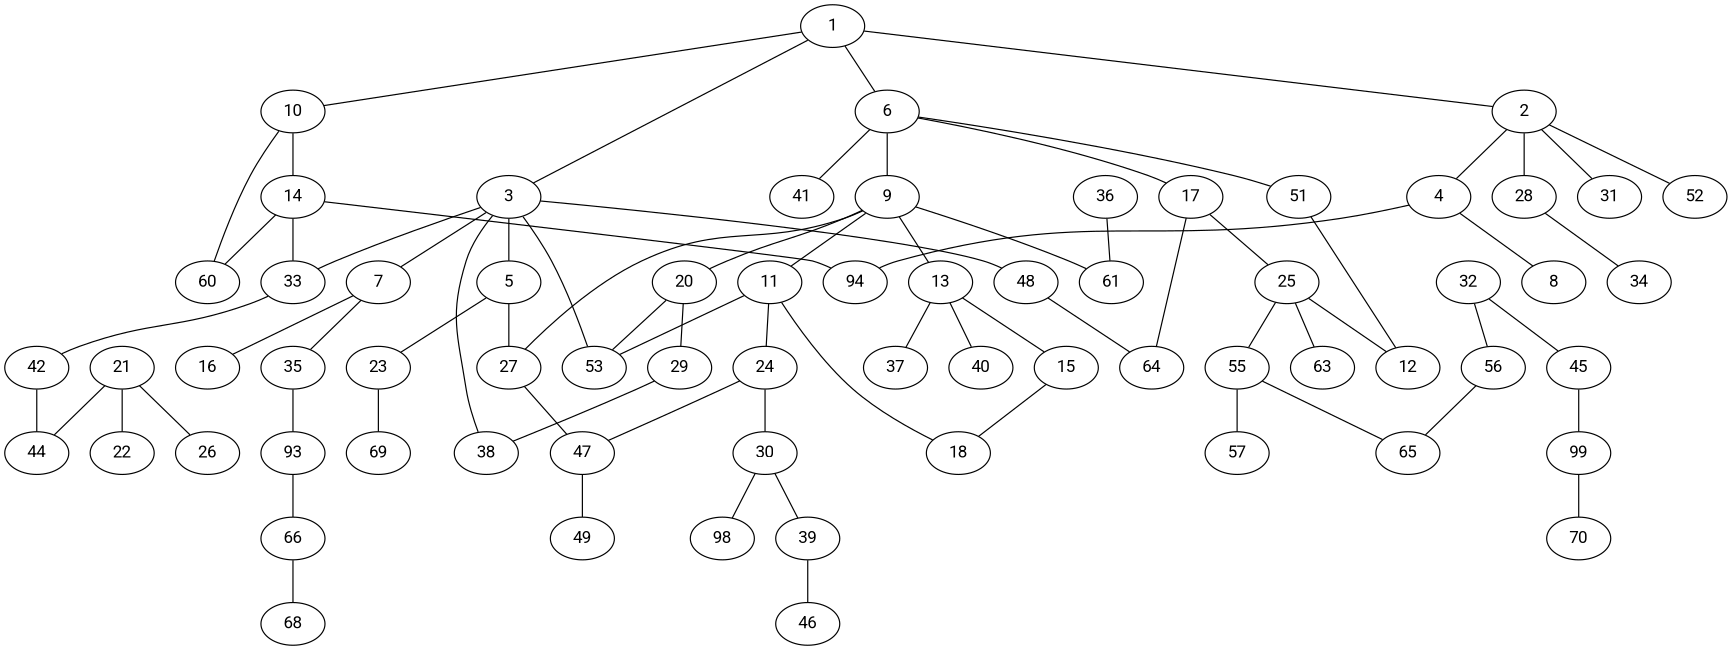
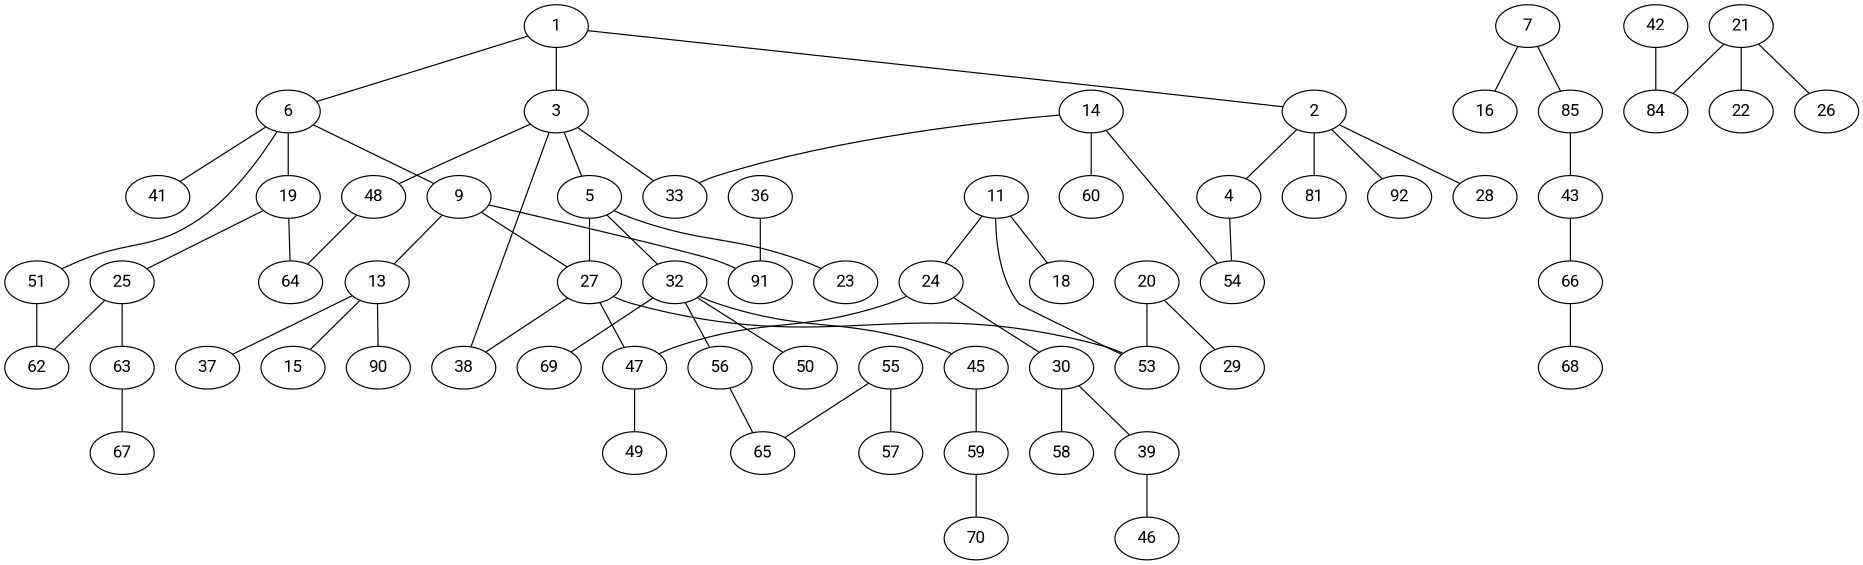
(293, 111) -> none
(1191, 197) -> (288, 197)
(1610, 197) -> (1314, 197)
(1695, 197) -> (1400, 197)
(443, 240) -> none
(786, 240) -> none
(827, 241) -> none
none -> (642, 249)
(560, 279) -> (881, 325)
(855, 282) -> (1232, 282)
(1111, 282) -> (760, 282)
(1554, 282) -> none
(1639, 282) -> none
(165, 325) -> none
(1262, 325) -> none
(293, 368) -> (1570, 111)
none -> (805, 368)
(981, 368) -> (378, 368)
(1408, 368) -> (37, 368)
(1012, 410) -> none
(378, 411) -> (618, 321)
(584, 412) -> (527, 325)
(37, 453) -> (1656, 111)
none -> (122, 453)
(293, 453) -> (1570, 197)
(1579, 453) -> (976, 453)
(722, 538) -> (1062, 453)
